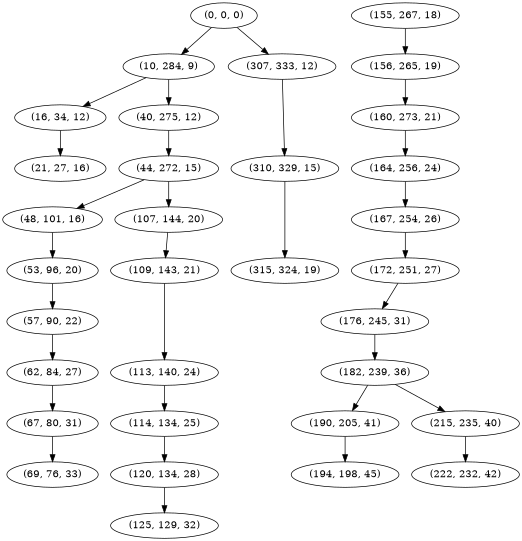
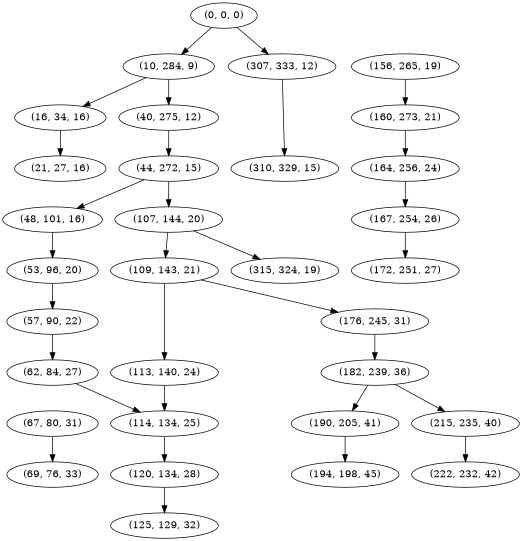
(405, 16) -> none
(60, 118) -> (60, 118)
(285, 216) -> (223, 244)
(392, 293) -> (266, 295)
(53, 395) -> (105, 396)
